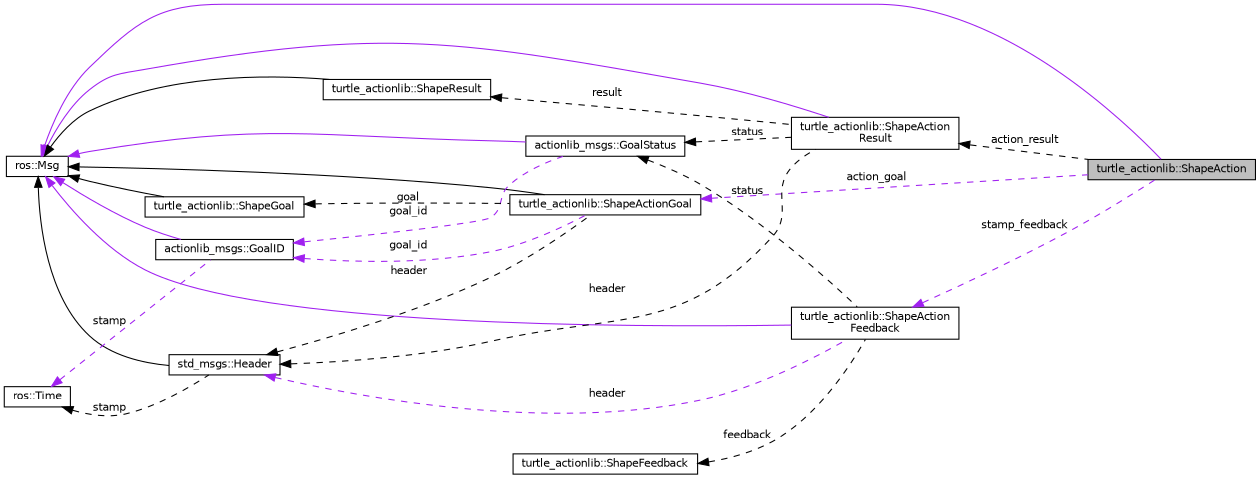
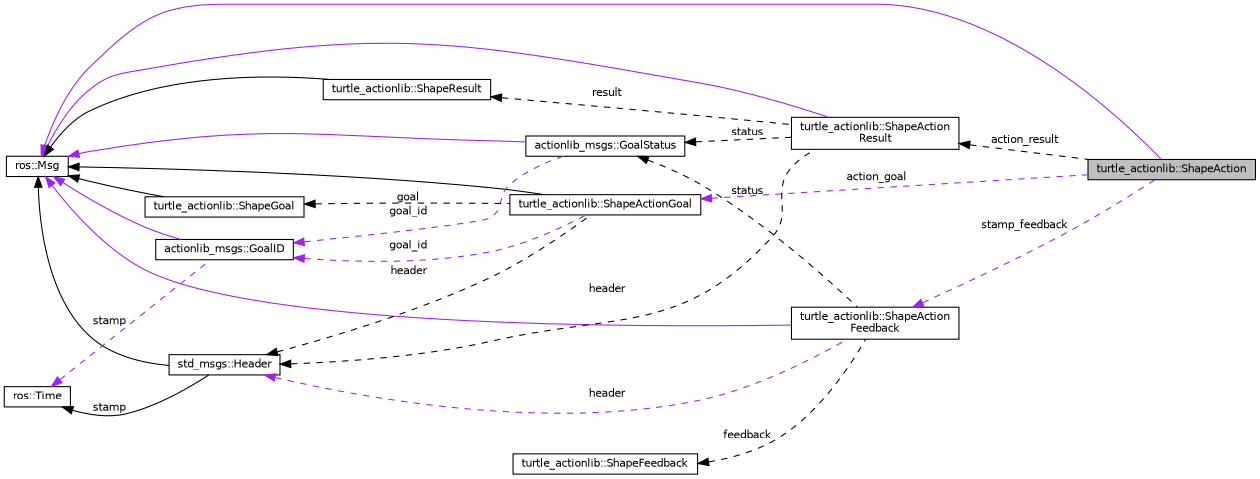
(144, 408) -> (144, 408)
